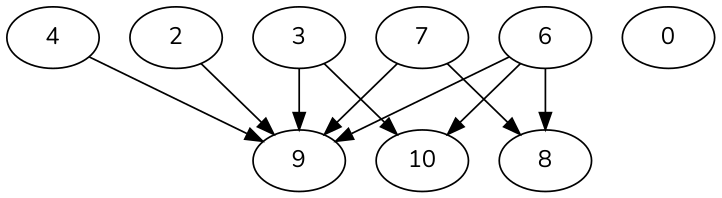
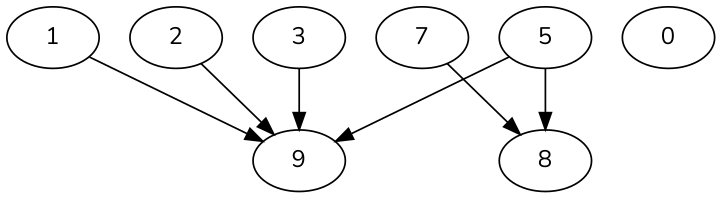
(53, 38) -> (53, 38)
(545, 38) -> (545, 38)
(369, 92) -> none
(422, 161) -> none
